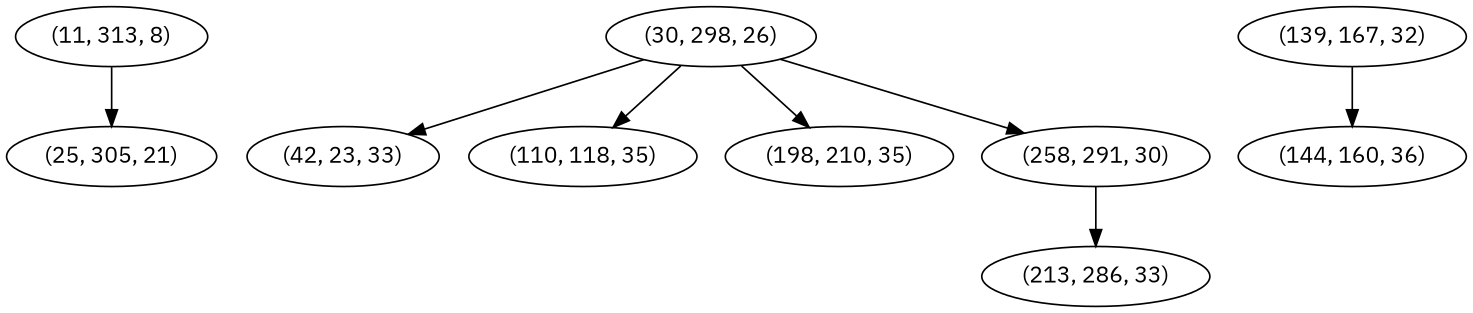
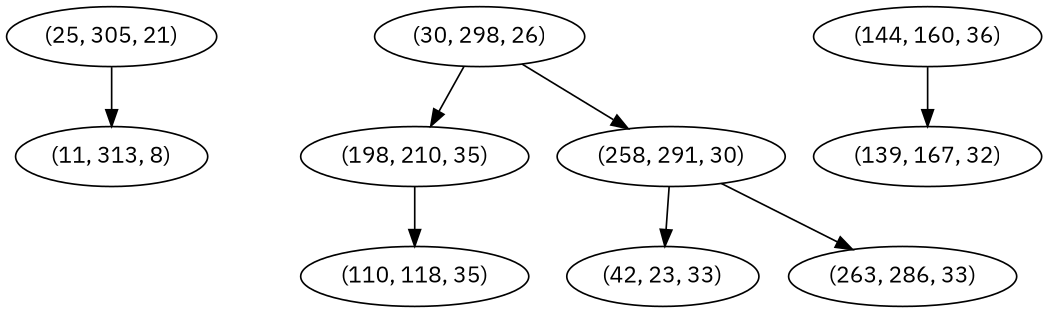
(112, 88) -> (112, 88)
(1352, 88) -> (928, 88)
(653, 91) -> (415, 208)
(534, 94) -> (668, 208)
(1096, 276) -> (903, 276)
